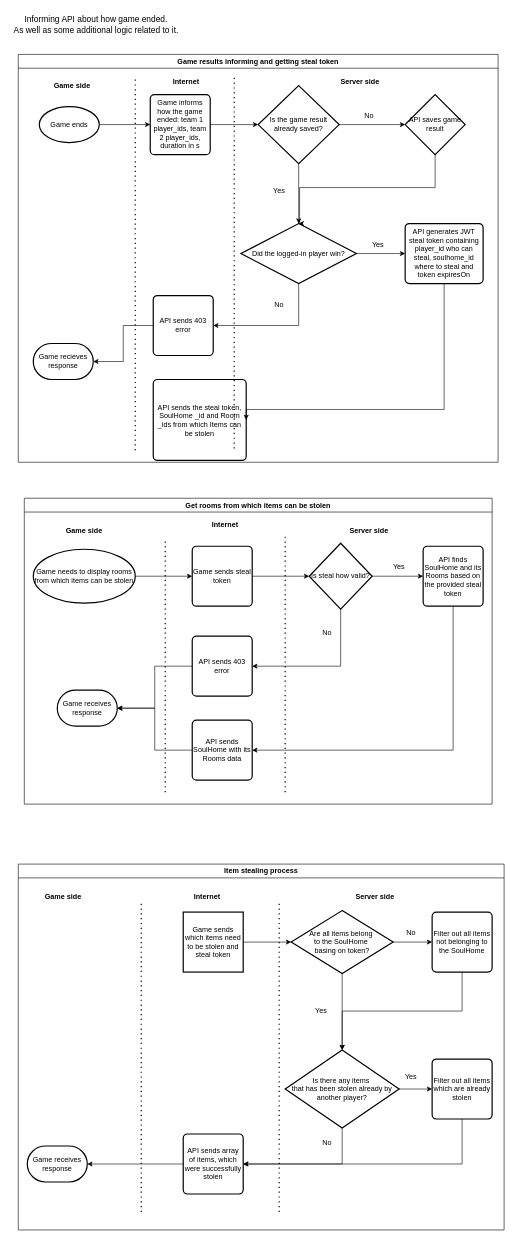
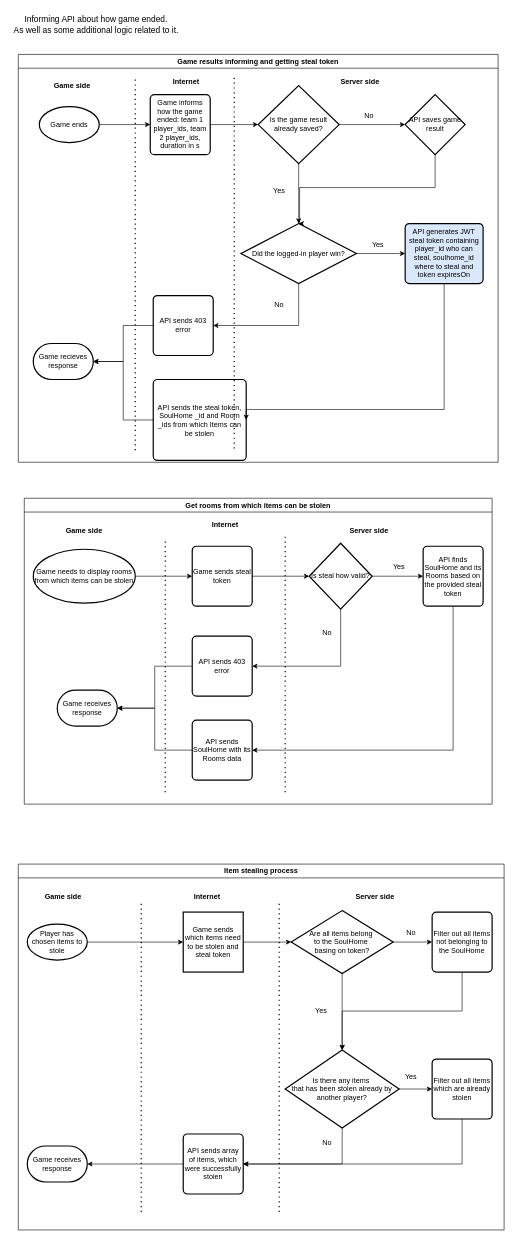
(444, 254) -> (444, 254)
none -> (123, 407)
none -> (57, 942)
none -> (177, 942)
